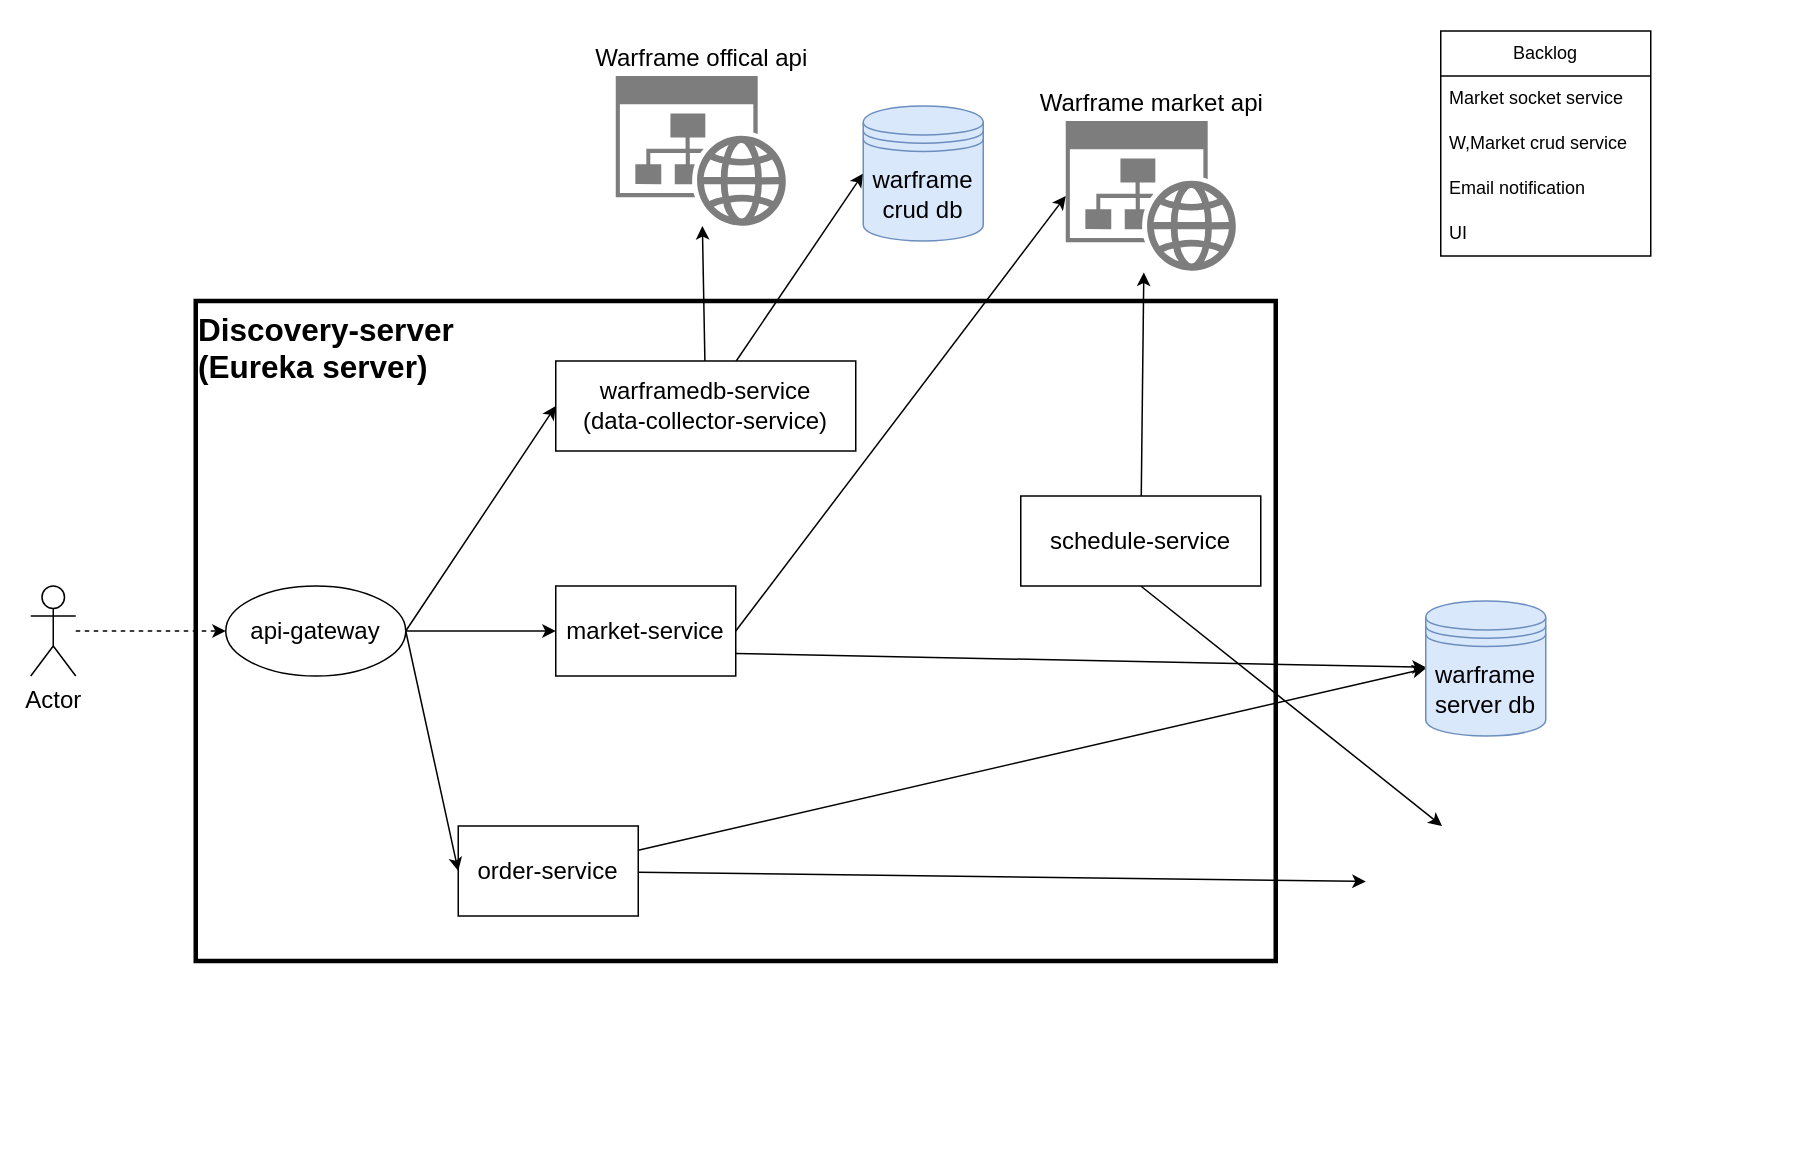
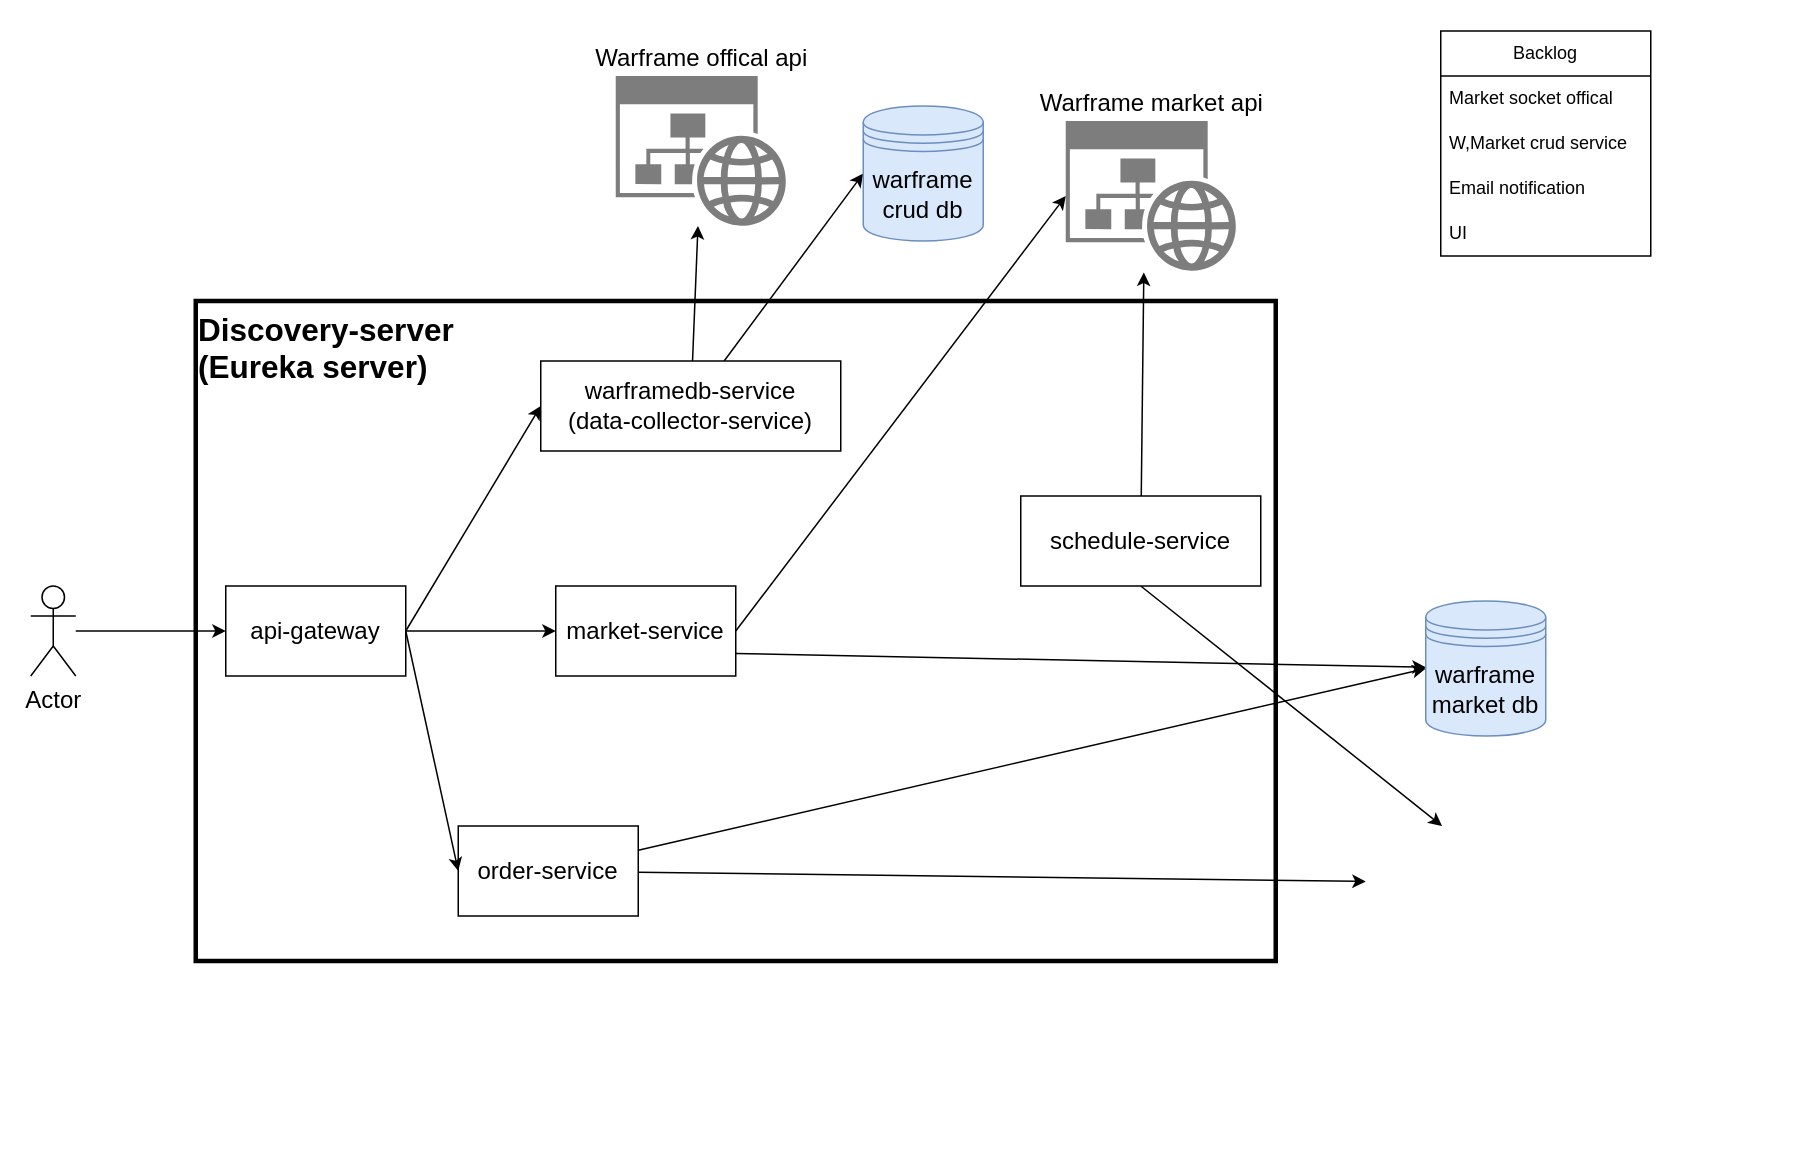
(1547, 98) -> (1546, 98)
(706, 406) -> (691, 406)
(145, 631) -> (145, 631)
(316, 631) -> (316, 631)
(1486, 689) -> (1486, 689)
